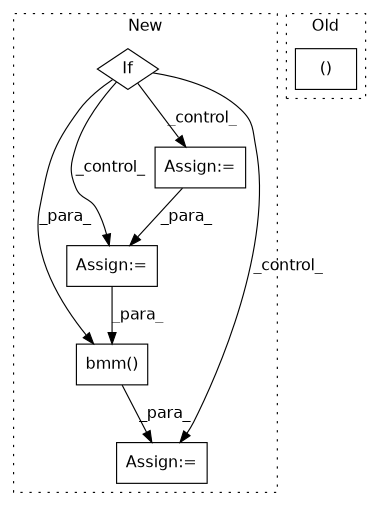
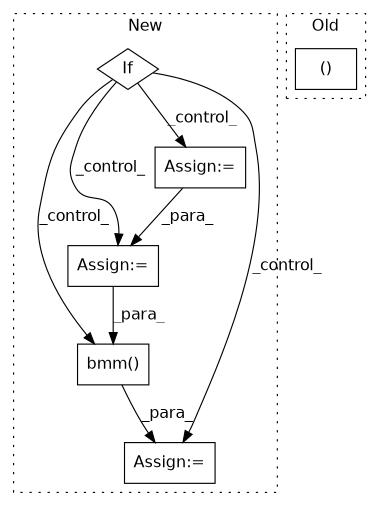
(66, 217) -> (74, 217)
